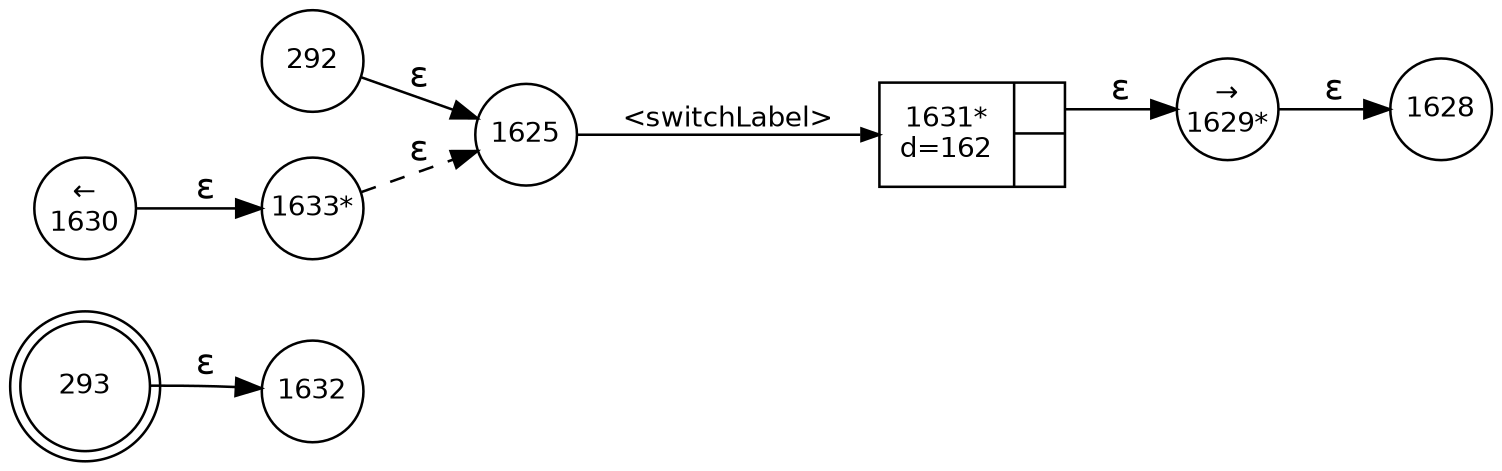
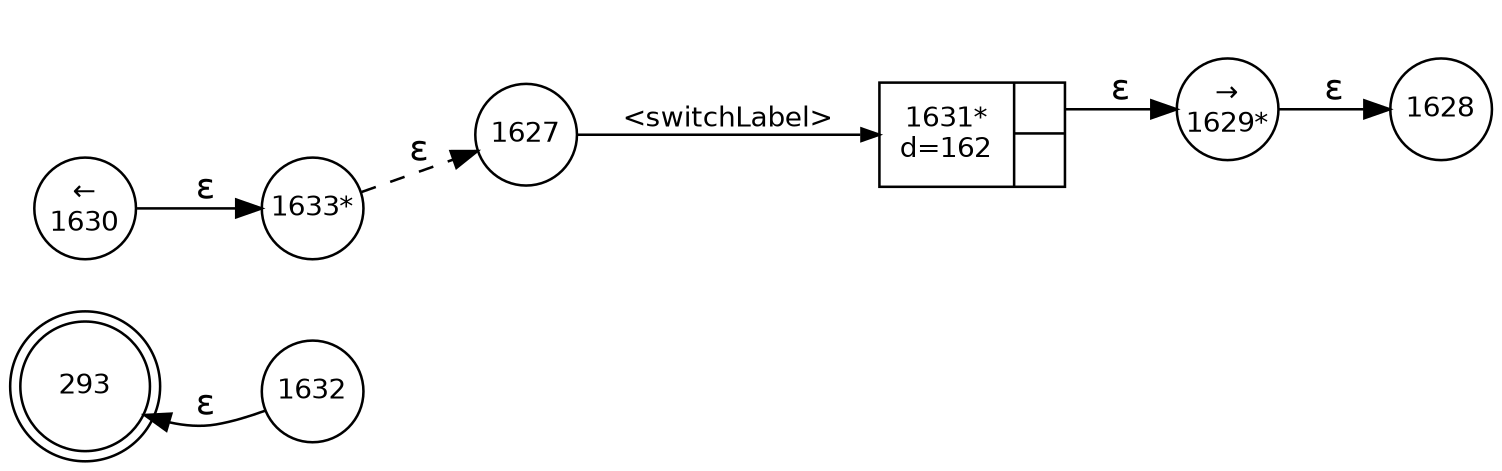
(313, 61) -> none
(526, 135) -> (526, 135)
(193, 386) -> (218, 424)
